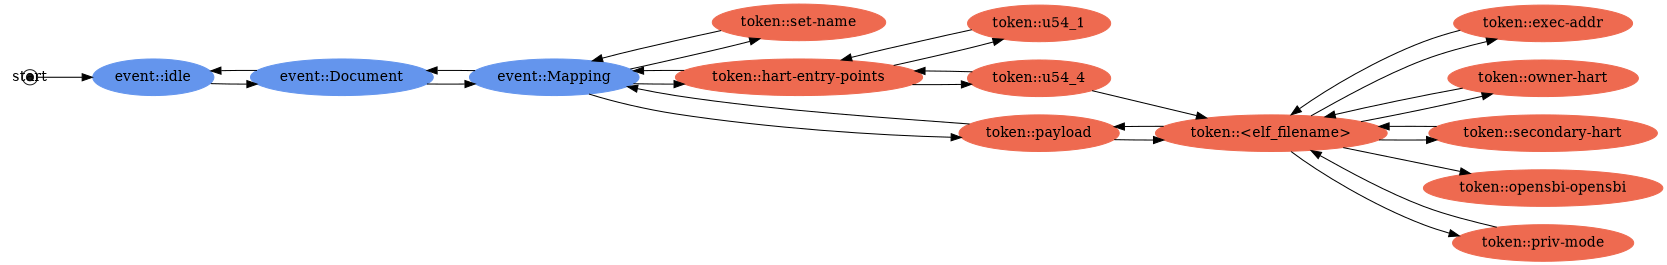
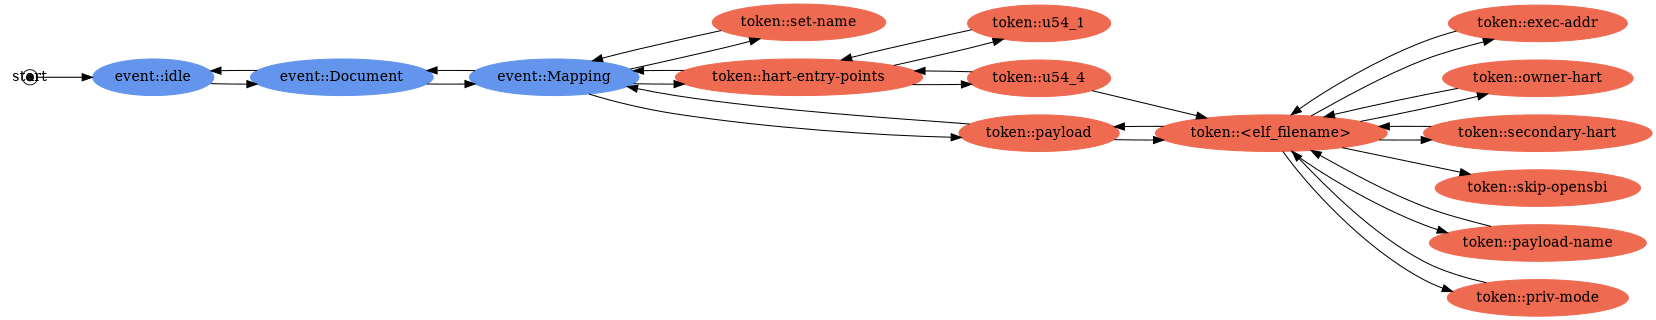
(1543, 188) -> (1538, 188)
none -> (1538, 243)
